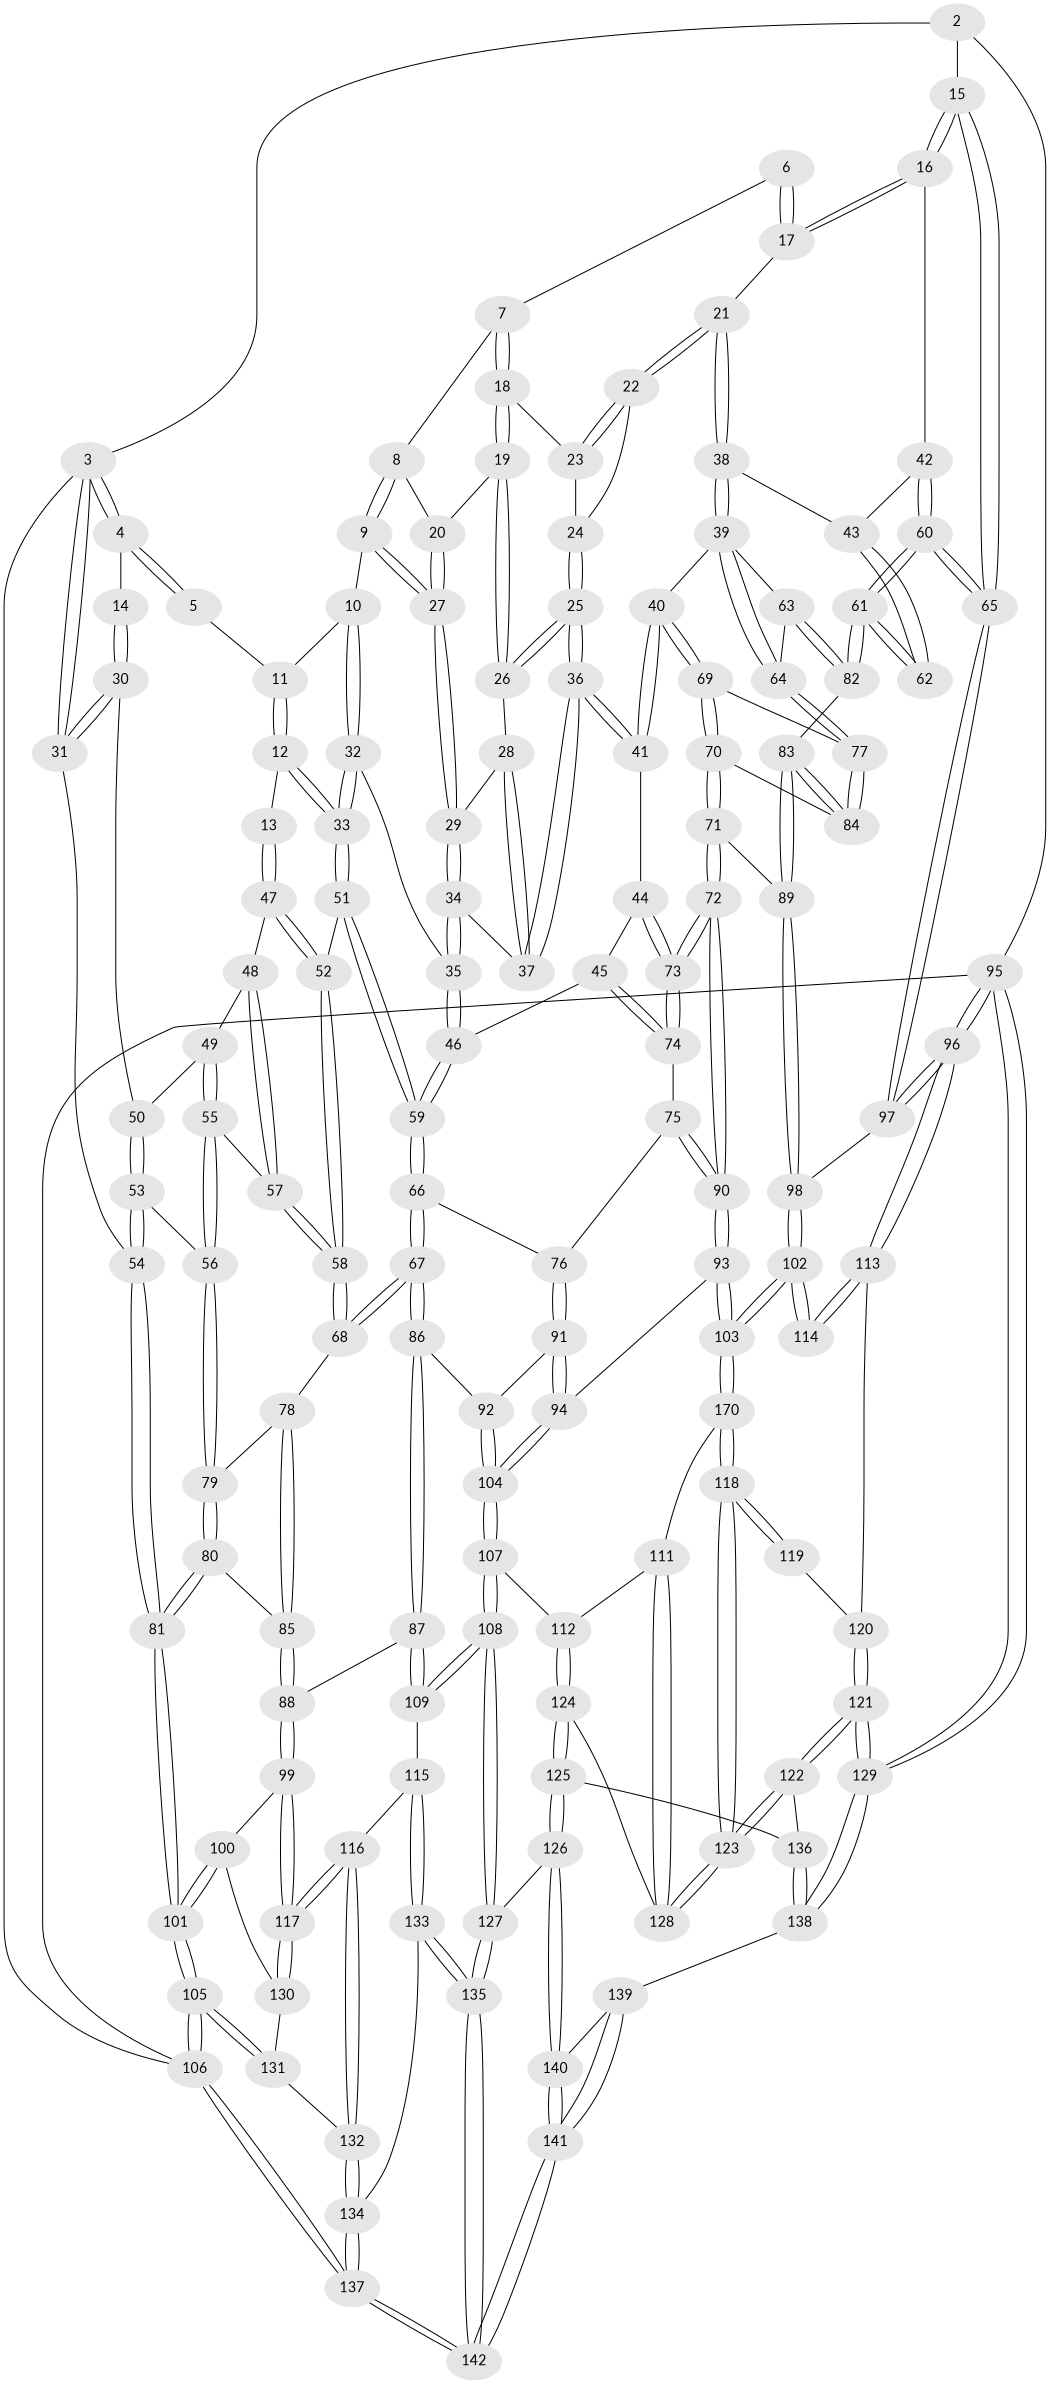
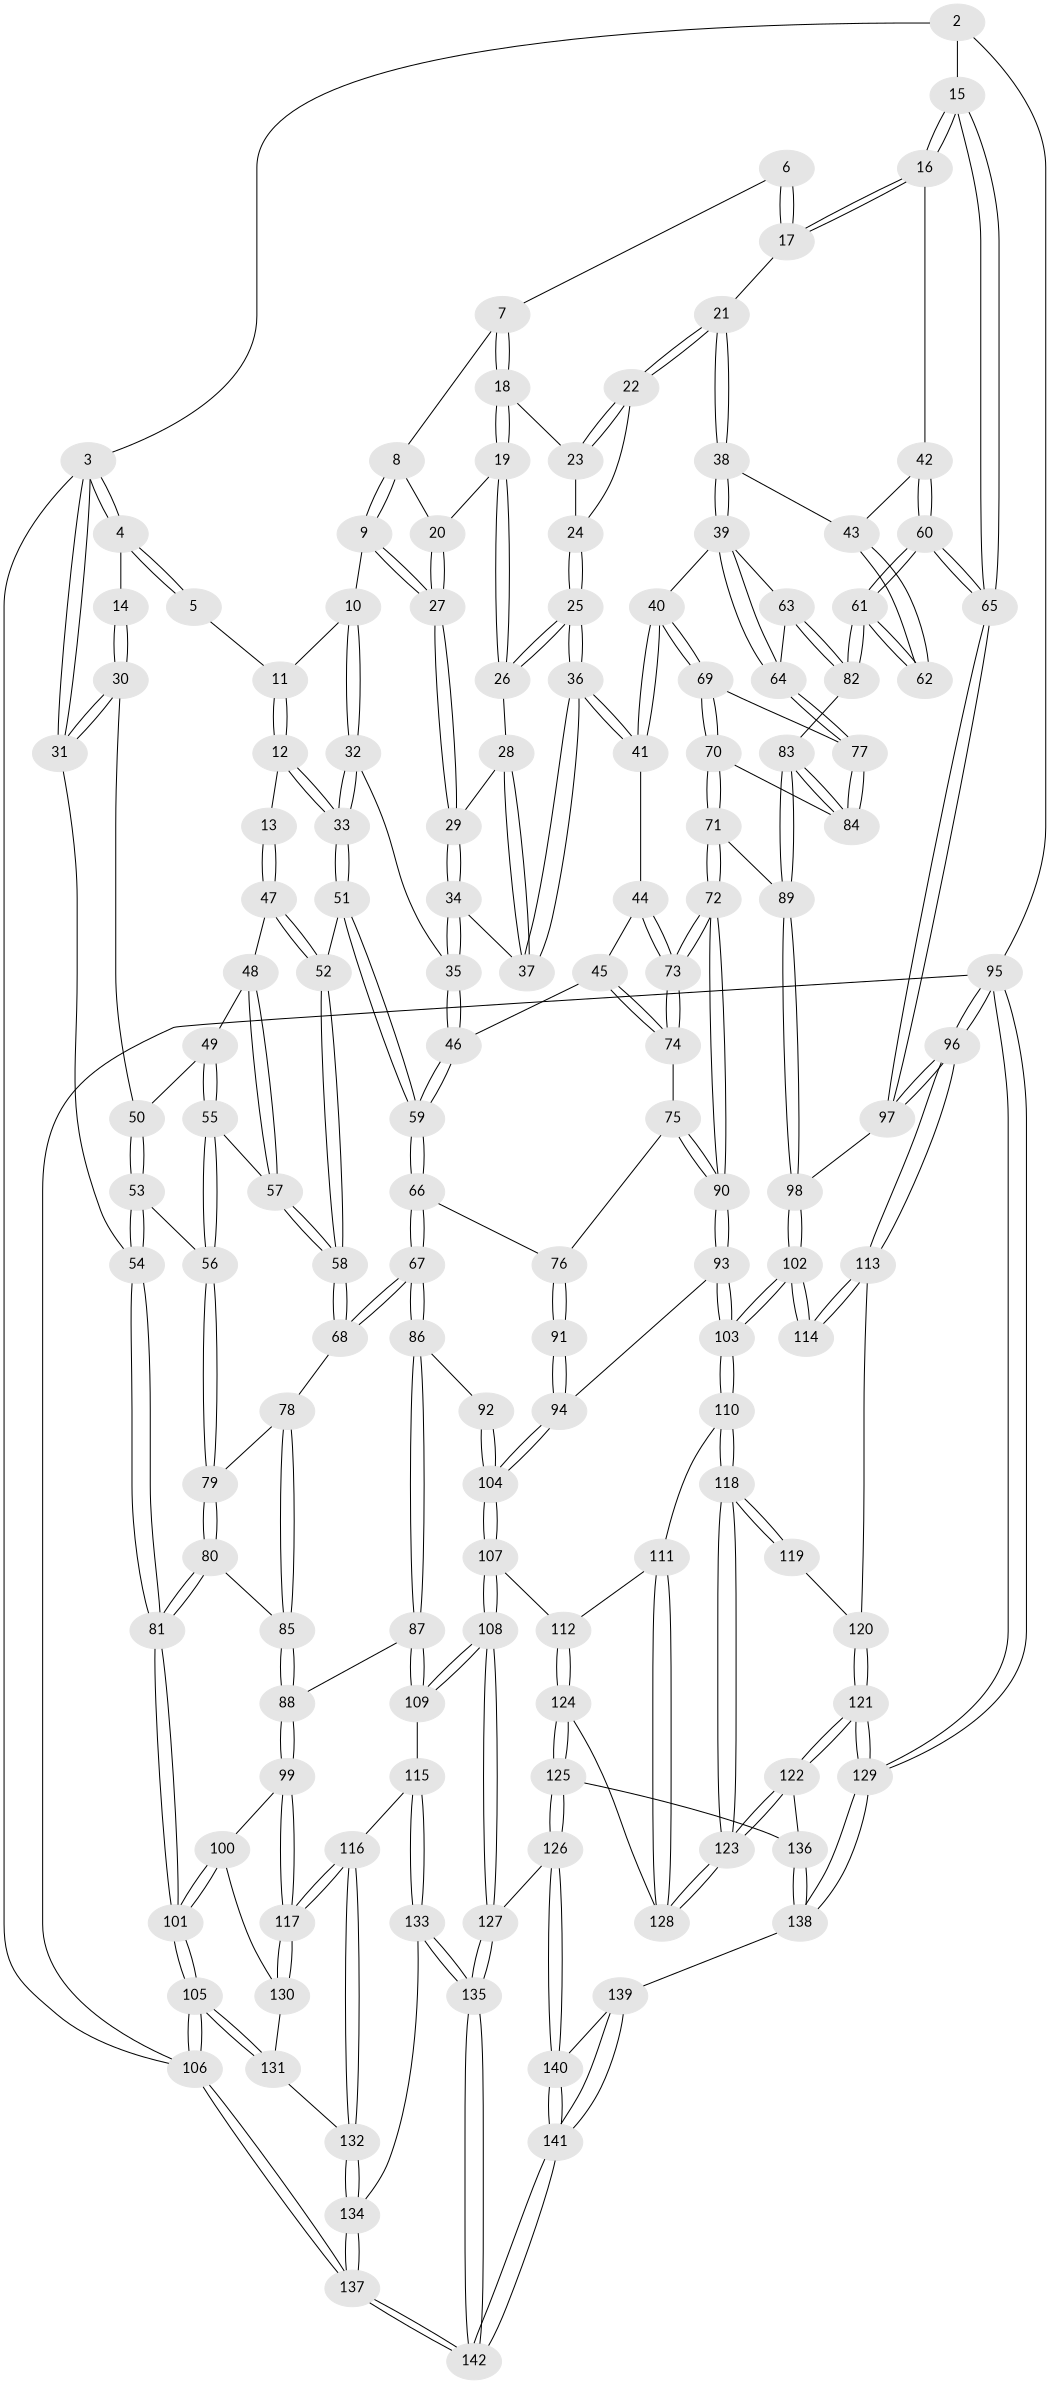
(523, 1375) -> none
(727, 1411) -> (727, 1411)
